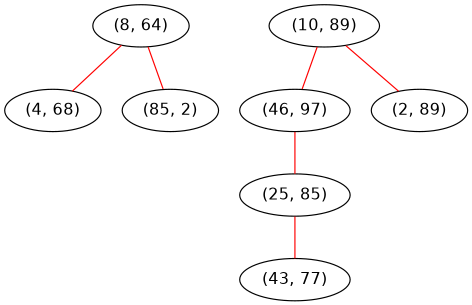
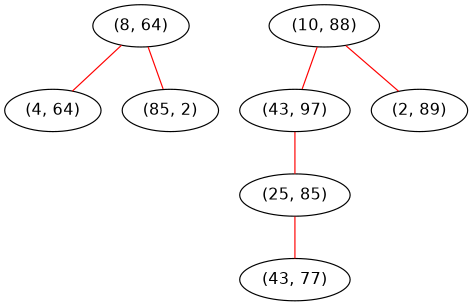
(324, 26) -> (324, 26)
(53, 110) -> (53, 110)
(295, 110) -> (295, 110)
